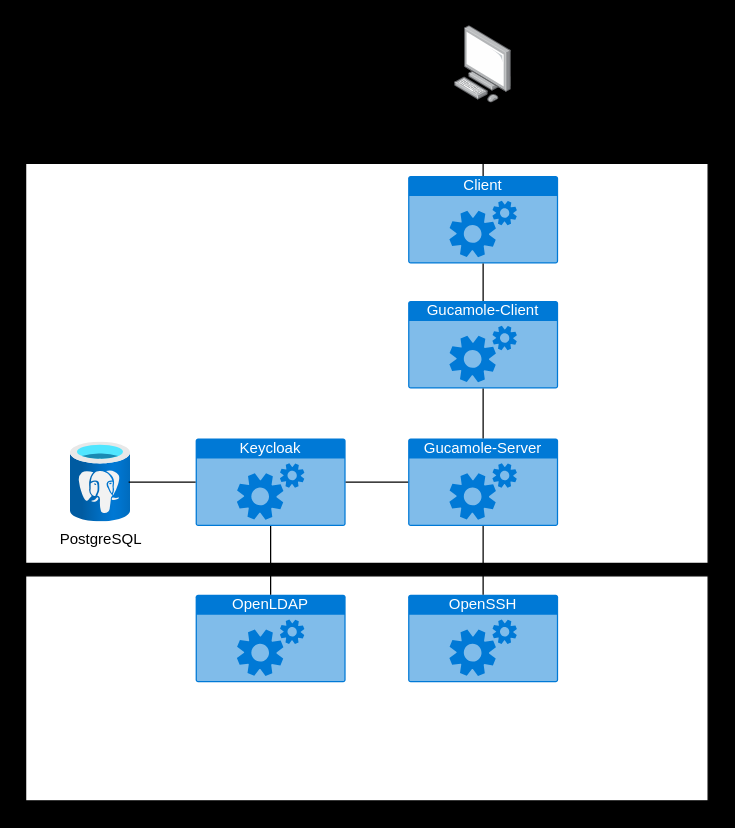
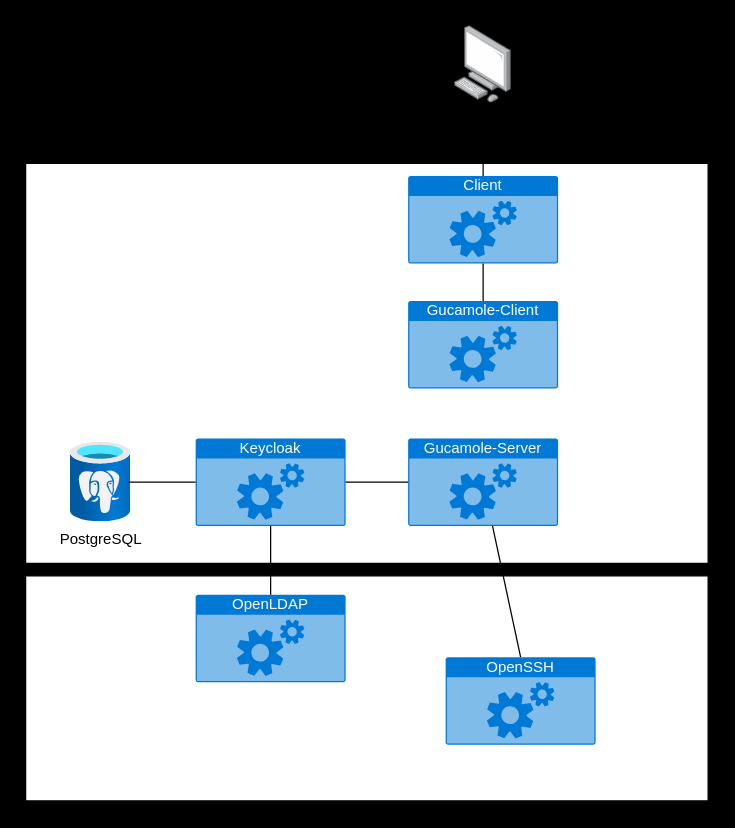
(483, 413) -> none
(483, 638) -> (521, 701)
